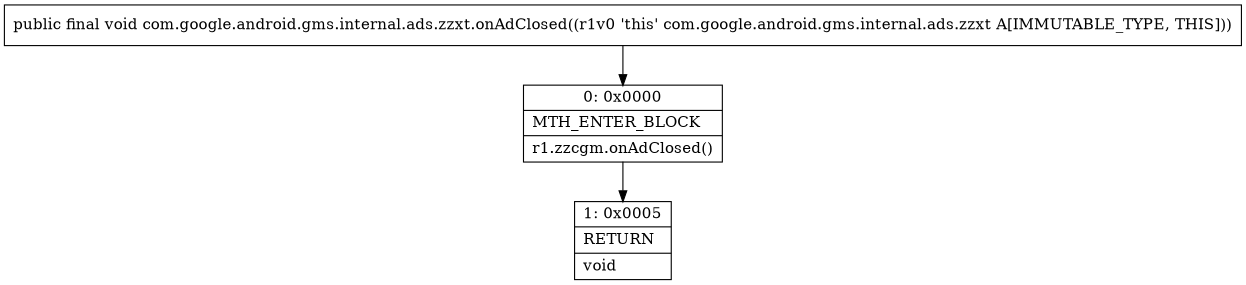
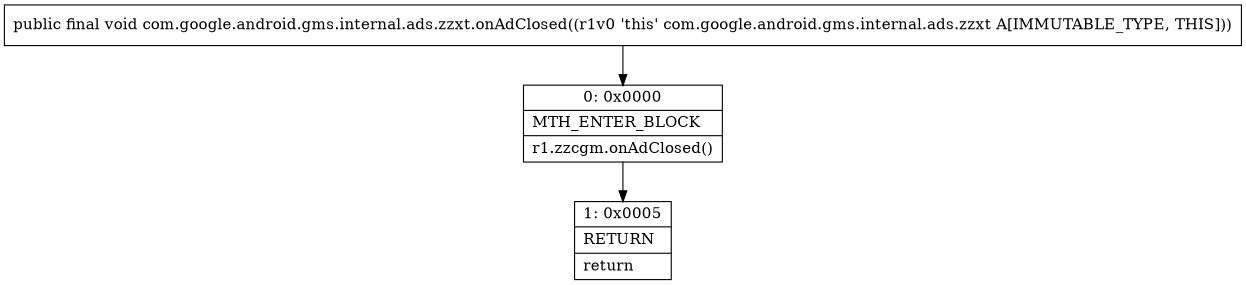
(600, 266) -> (609, 266)
